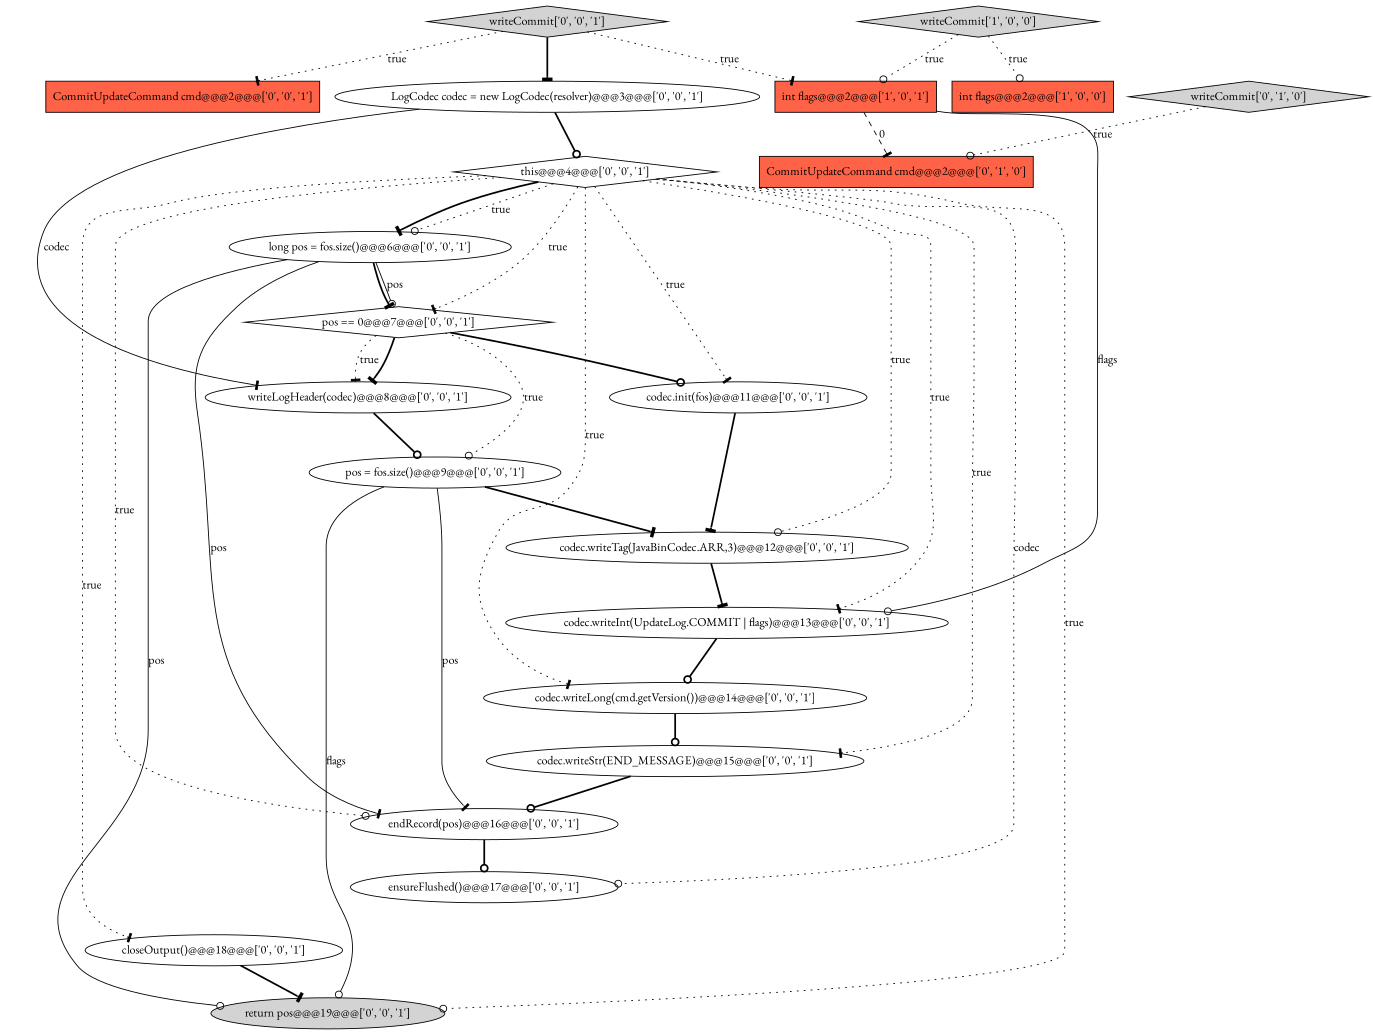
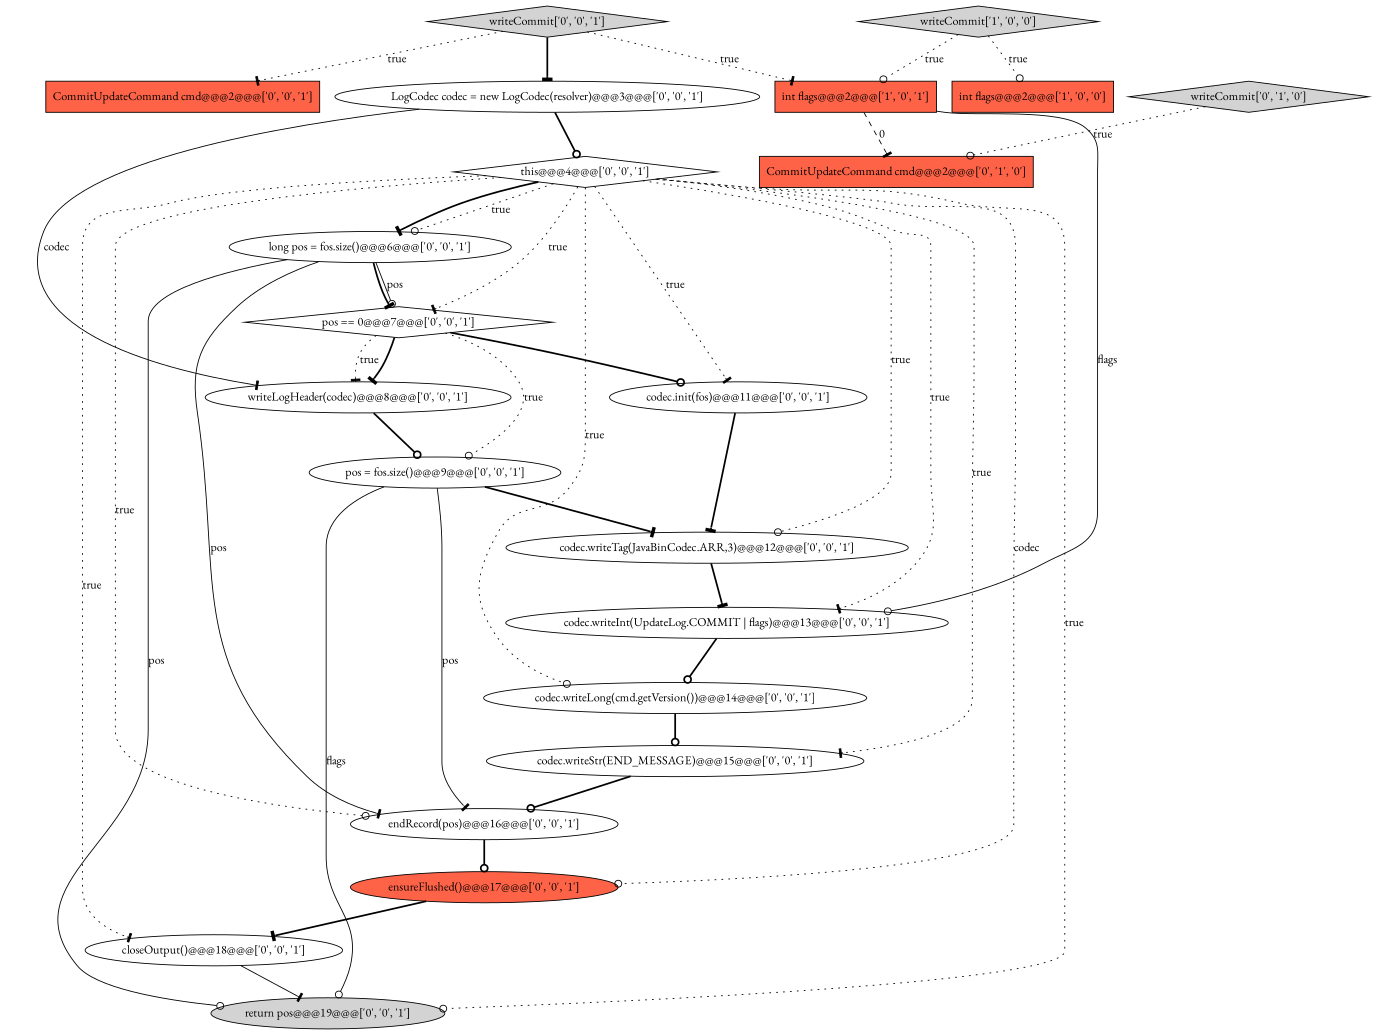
(576, 478) -> (576, 478)
(484, 887) -> (484, 887)
none -> (355, 917)
(269, 981) -> (269, 981)
